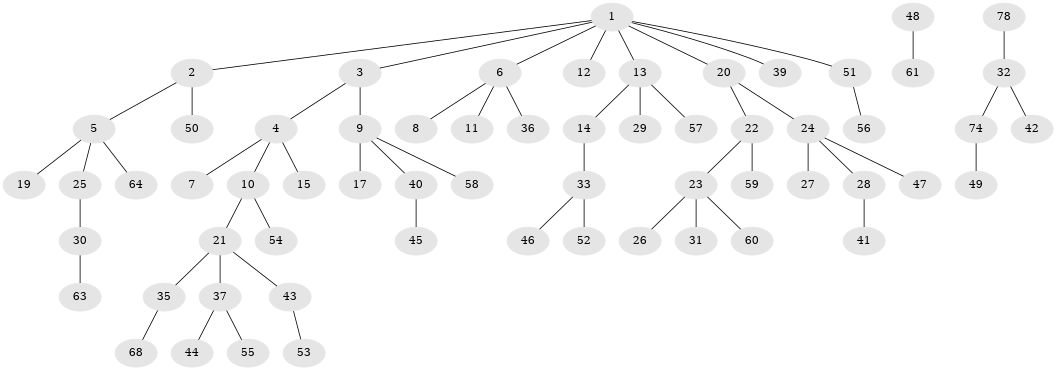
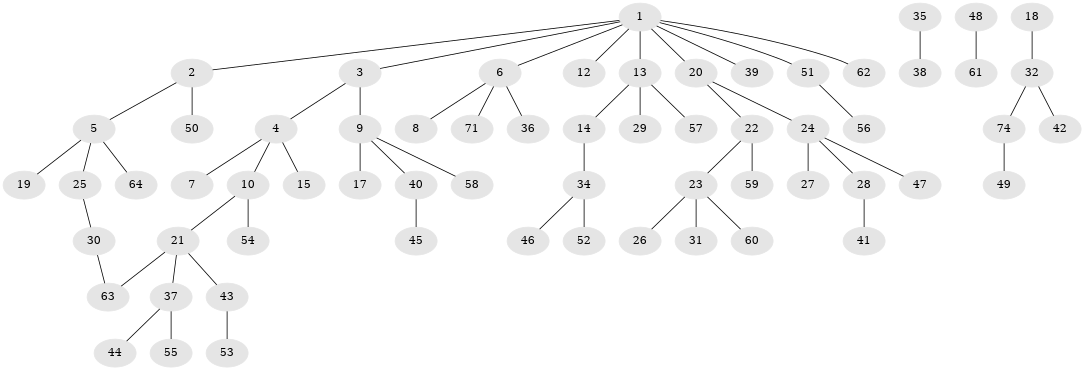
(1004, 17) -> (1032, 17)
none -> (864, 73)
(472, 129) -> (472, 129)
(584, 185) -> (584, 185)
(192, 269) -> (143, 269)
(136, 353) -> (920, 73)
